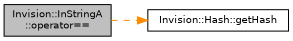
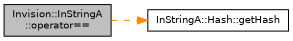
(218, 20) -> (218, 20)
